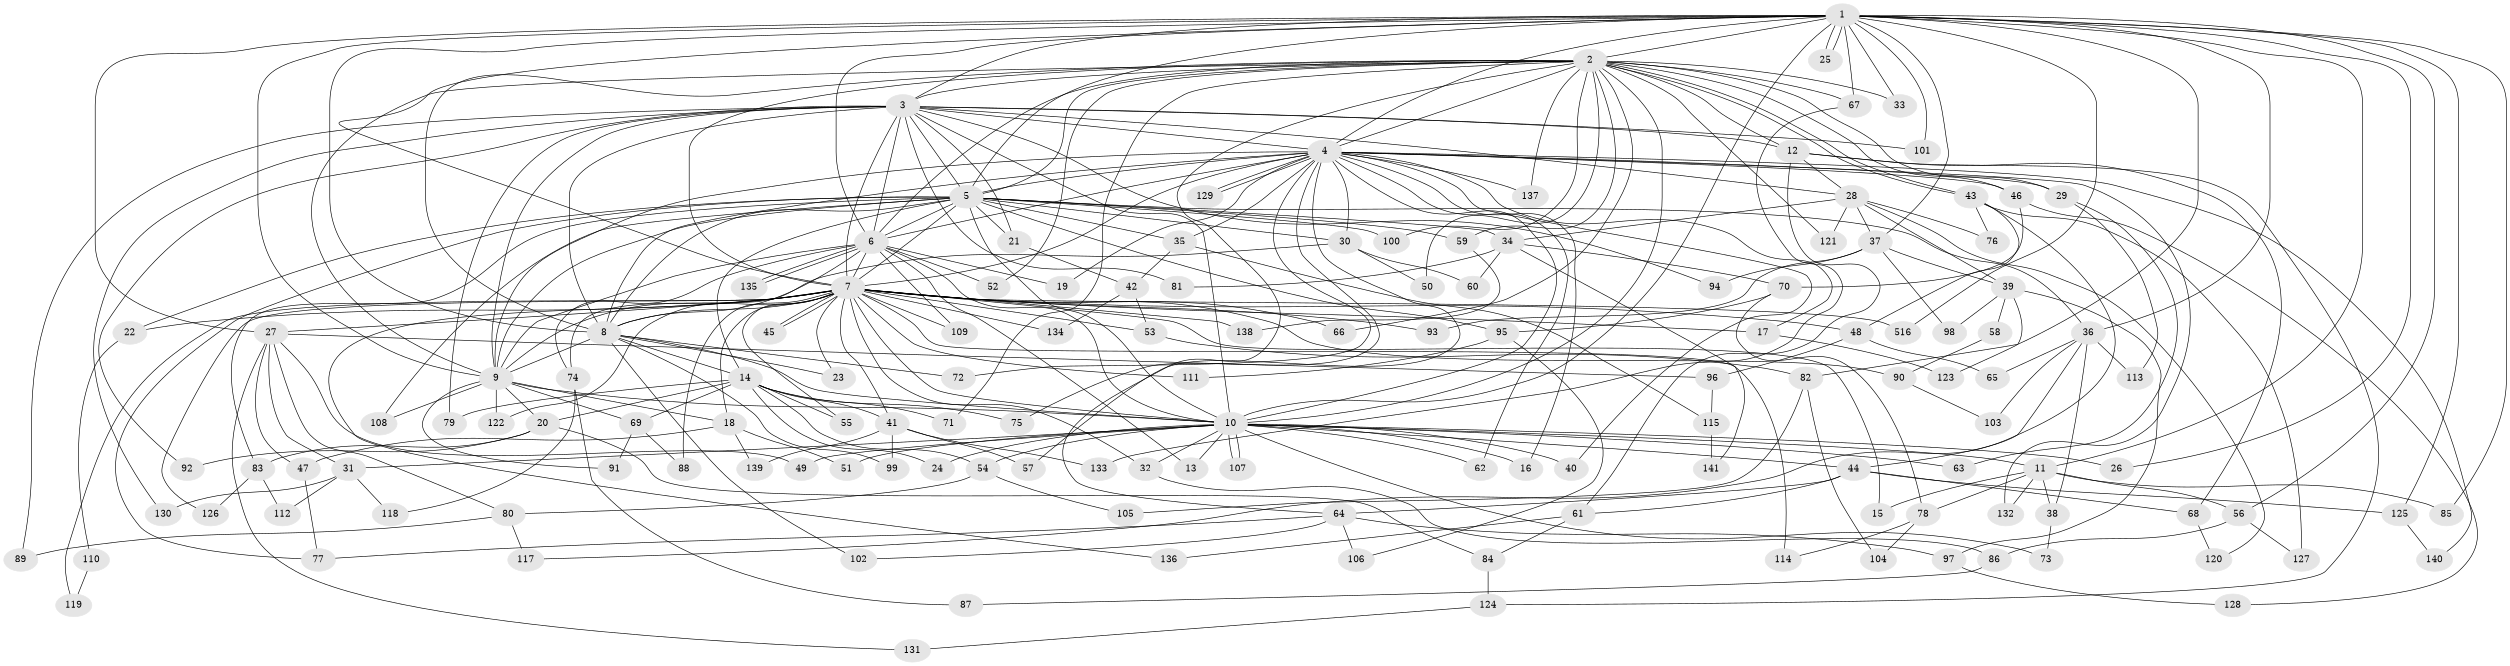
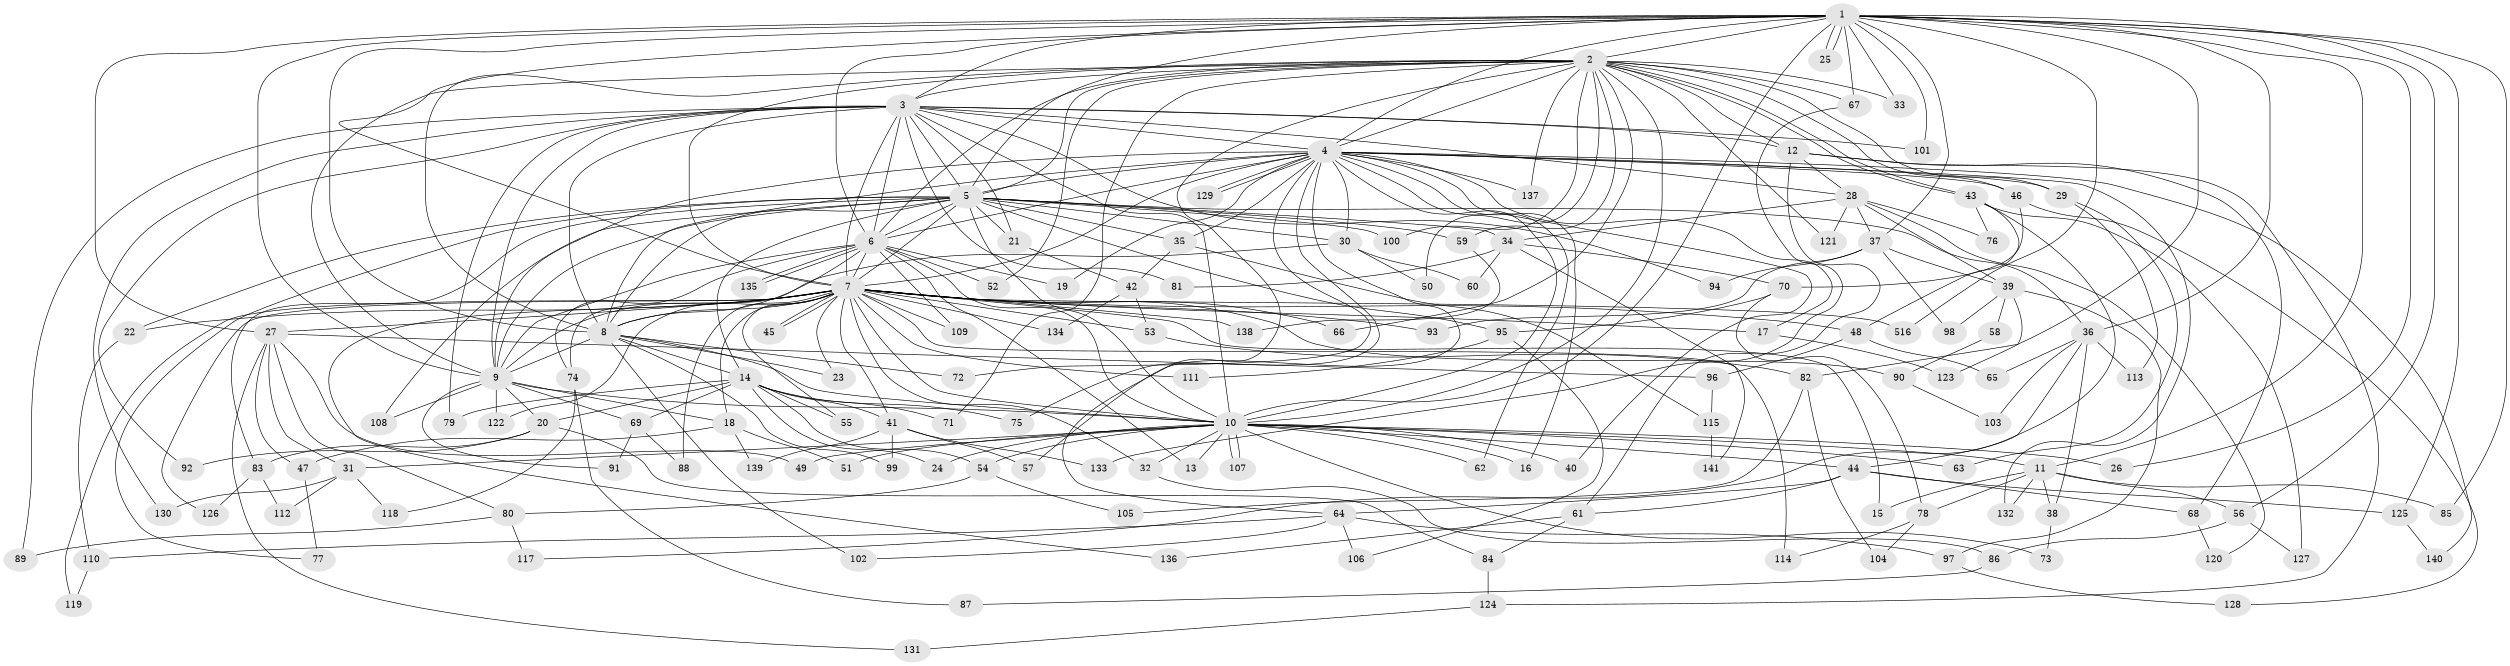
(829, 537) -> (716, 538)
